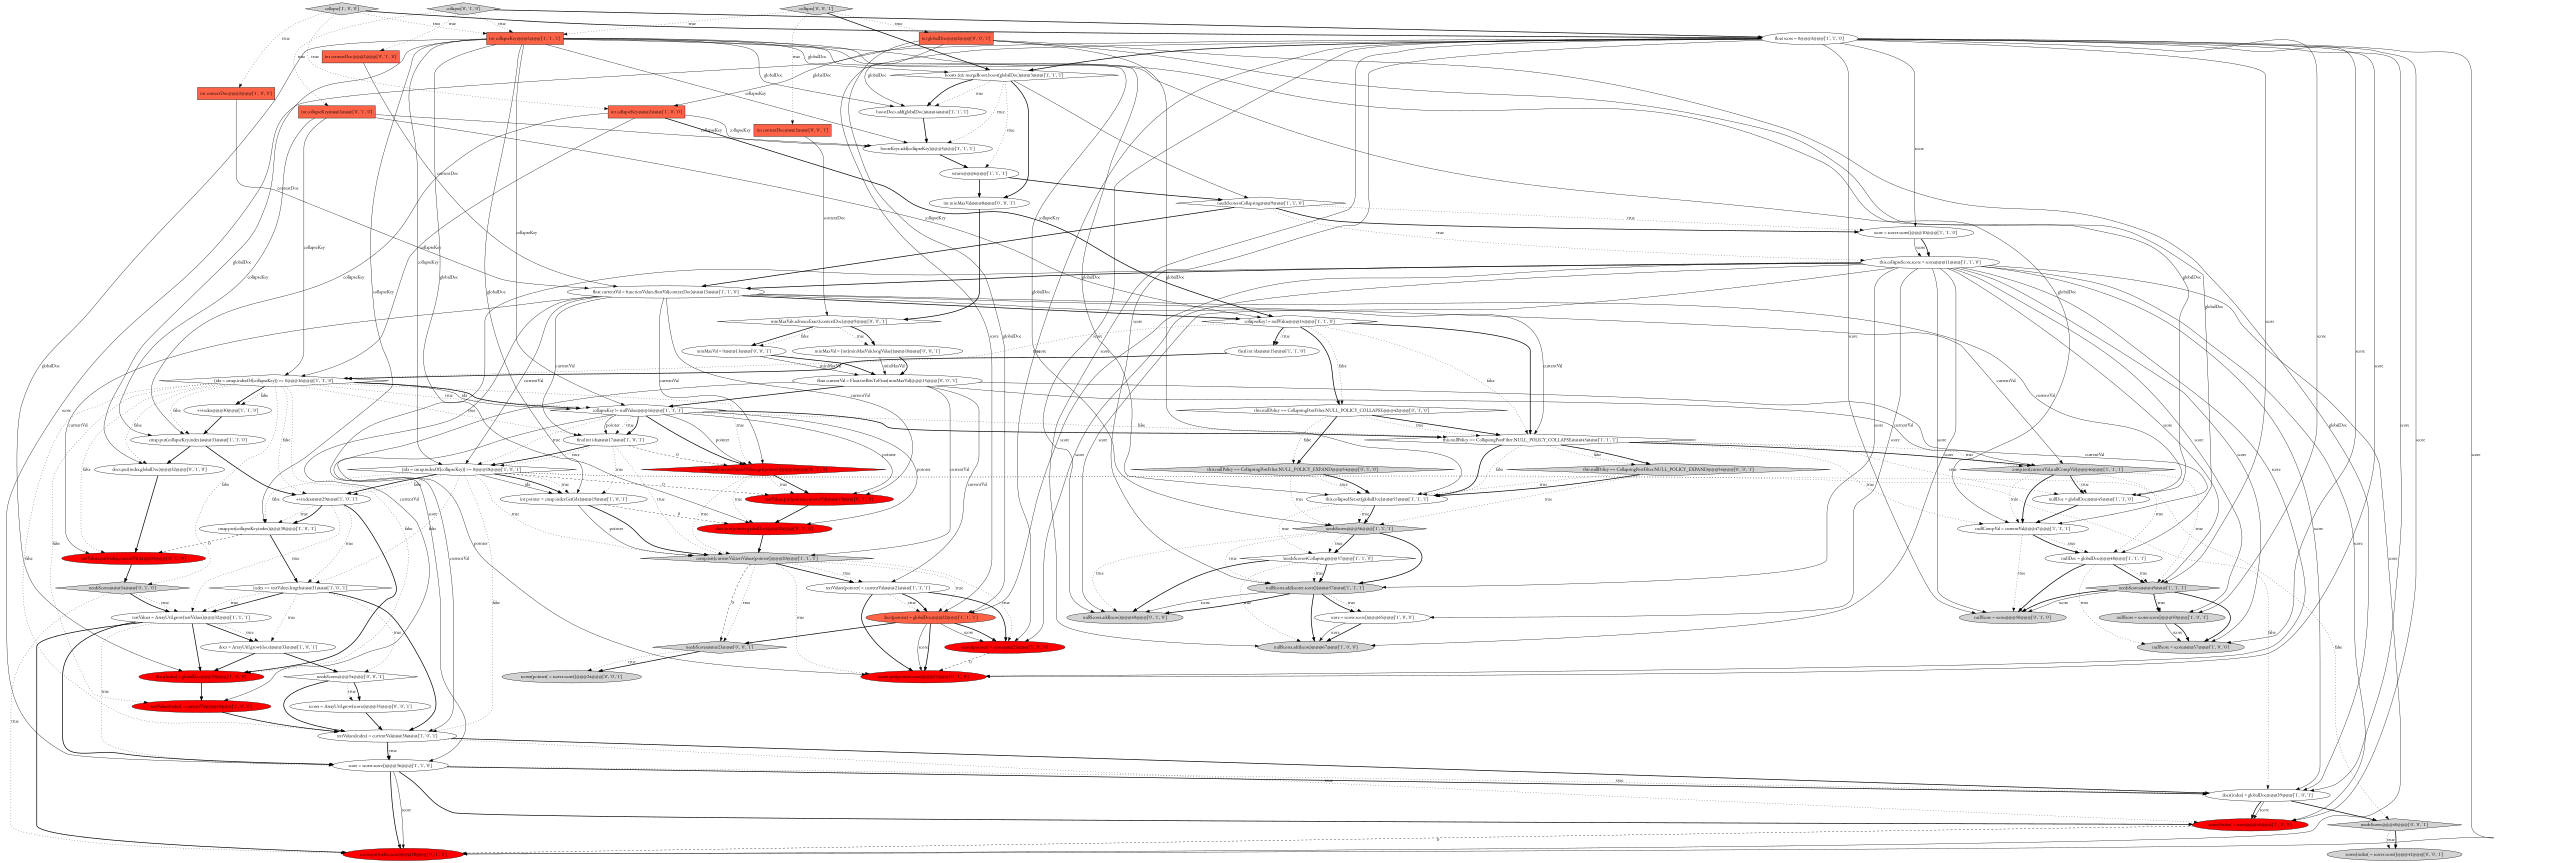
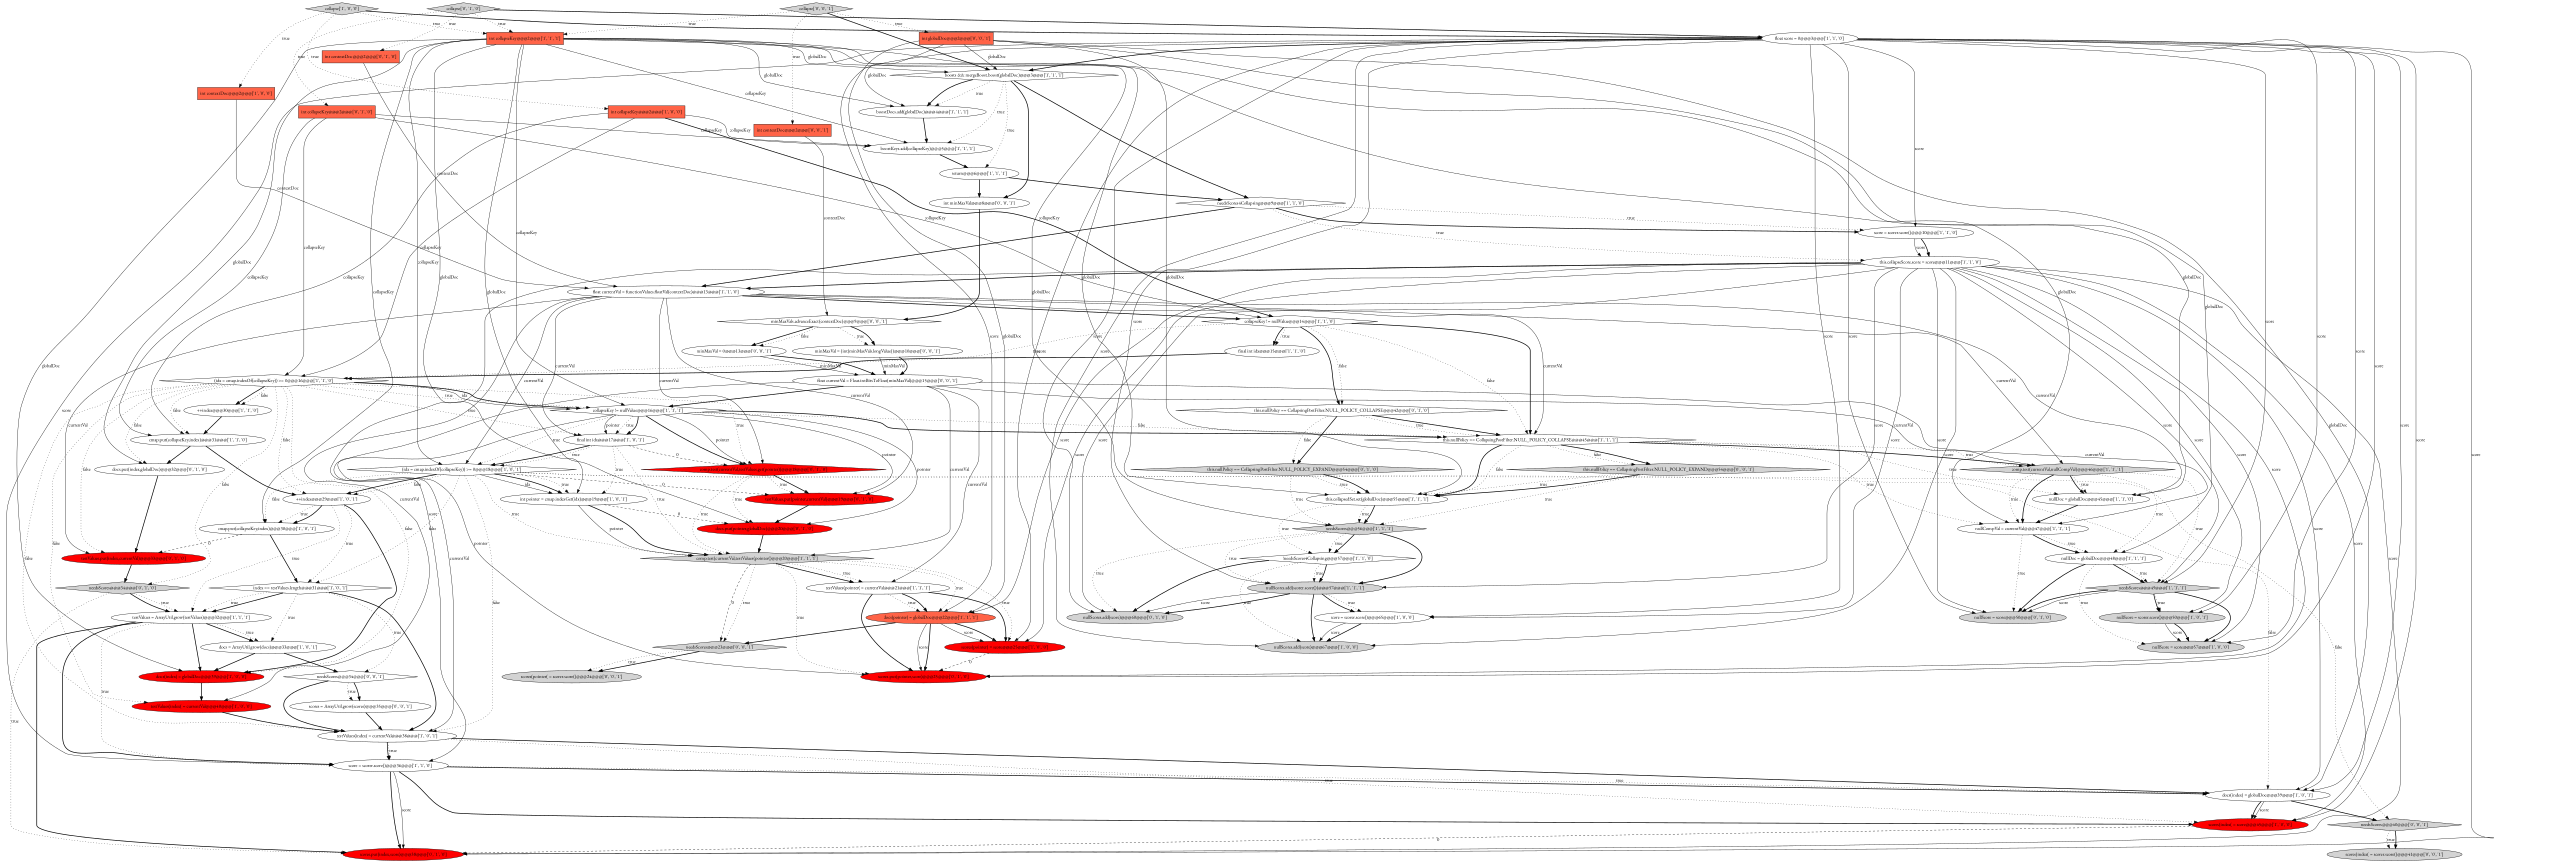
(799, 75) -> (979, 56)
(1127, 144) -> (1127, 144)
none -> (1840, 520)
